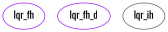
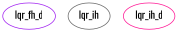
(24, 16) -> none
none -> (149, 16)
